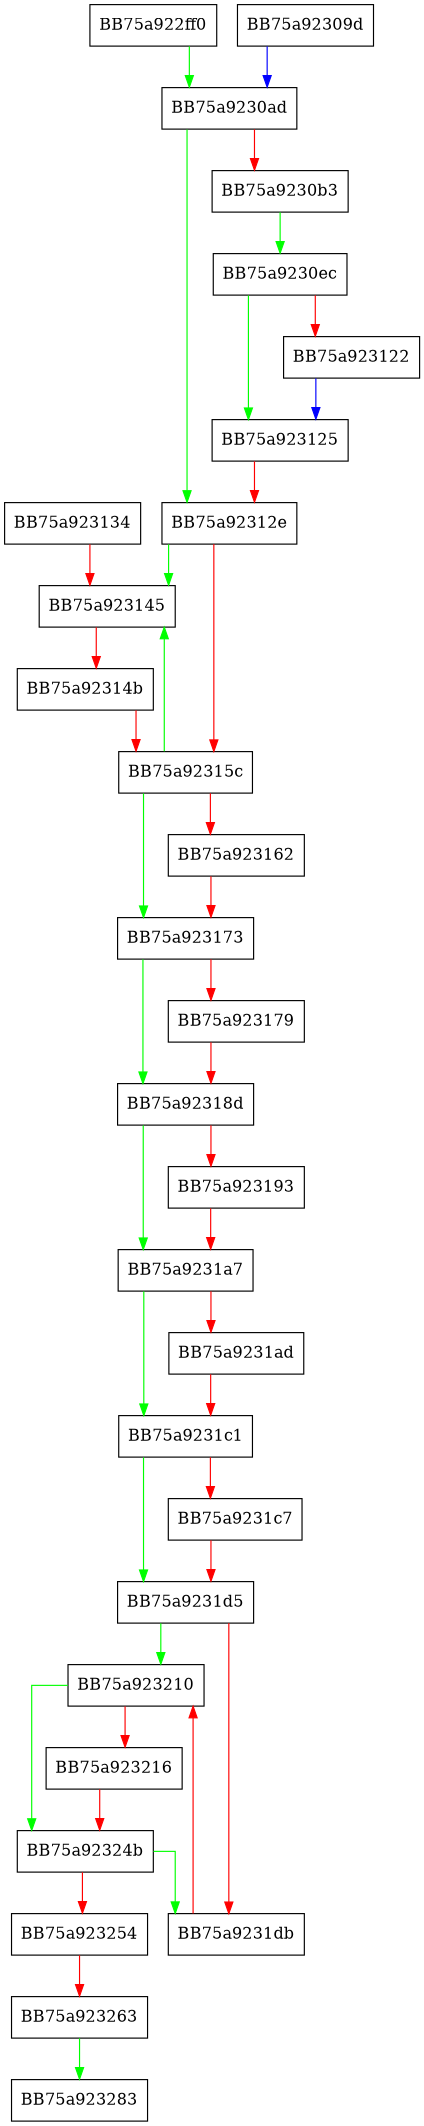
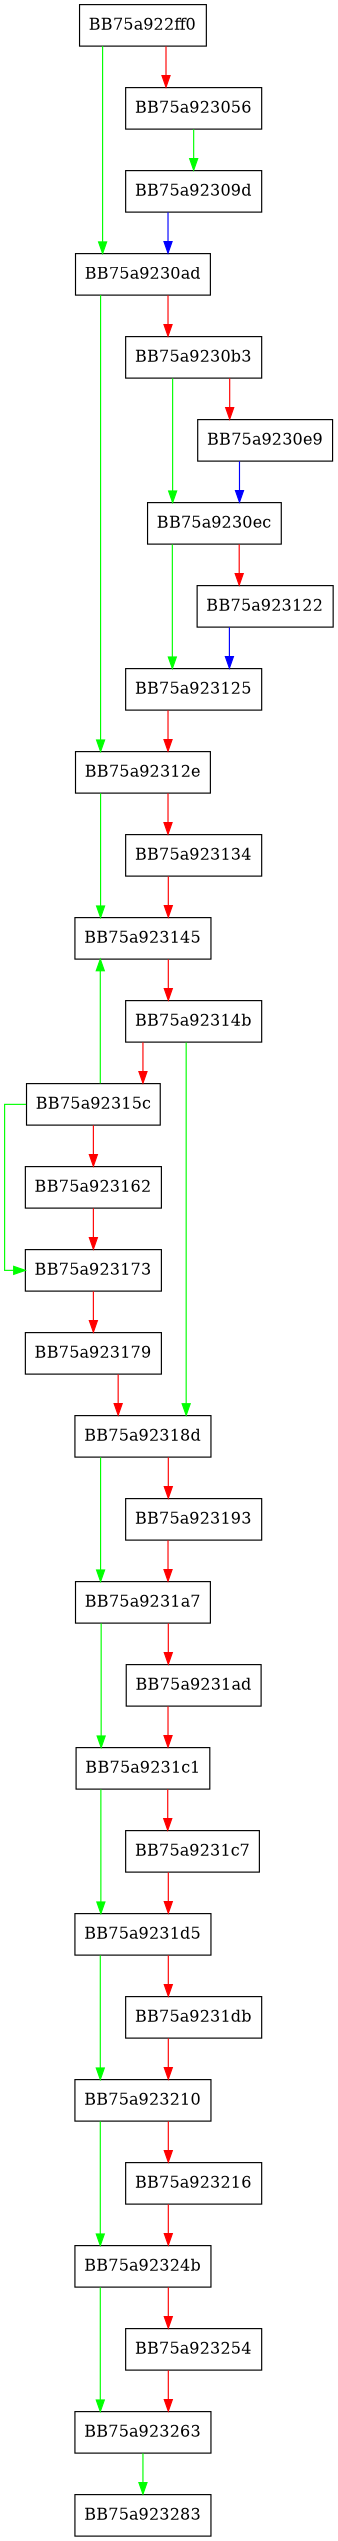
none -> (194, 108)
none -> (265, 440)
(214, 642) -> (168, 808)
(143, 1016) -> (186, 1223)
(175, 1866) -> (100, 2344)
